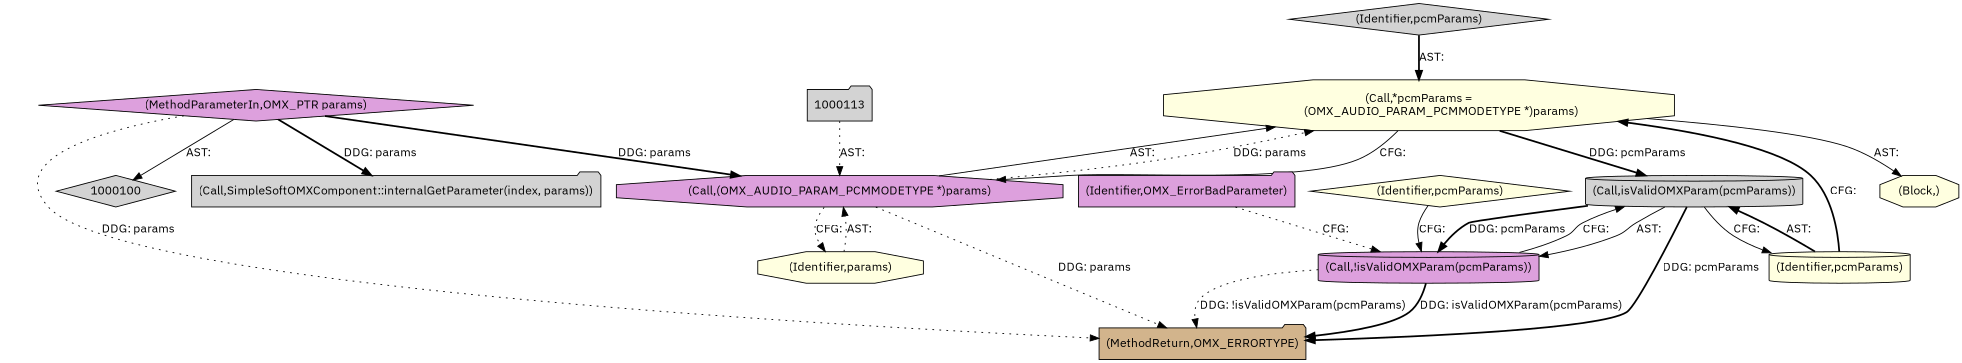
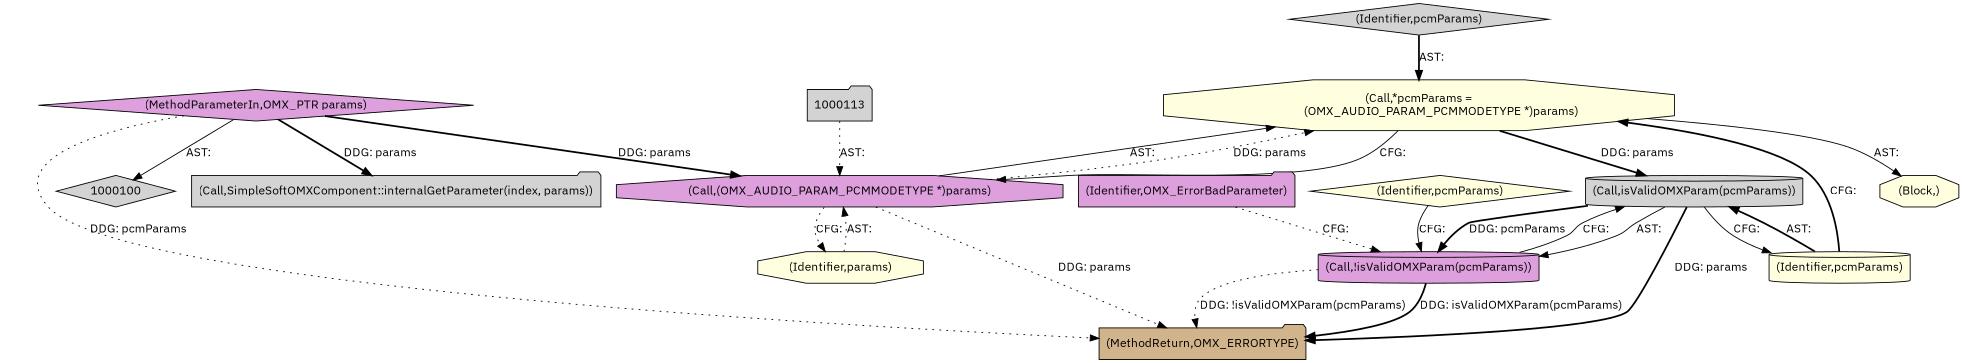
(1638, 153) -> (1638, 153)
(139, 229) -> (139, 229)
(1711, 267) -> (1711, 267)
